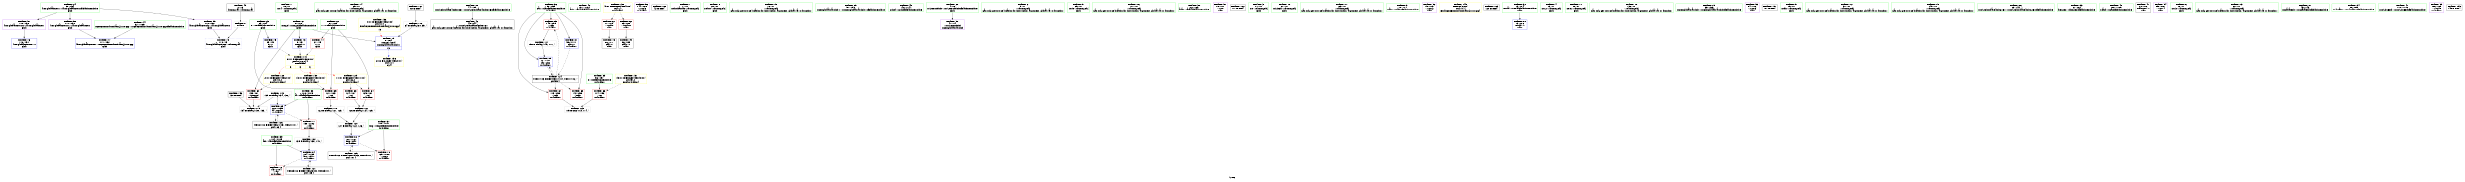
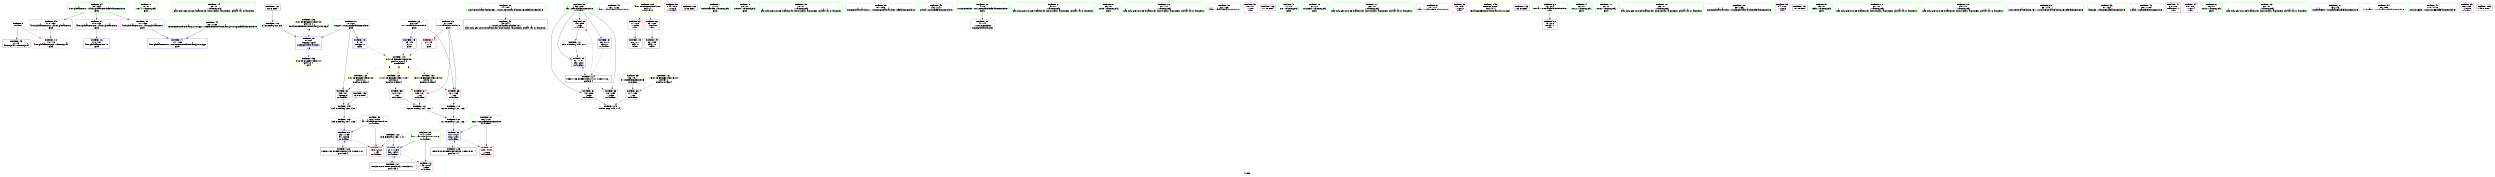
(240, 16) -> (17, 33)
(233, 32) -> (31, 33)
(266, 102) -> (344, 113)
(309, 133) -> (386, 142)
